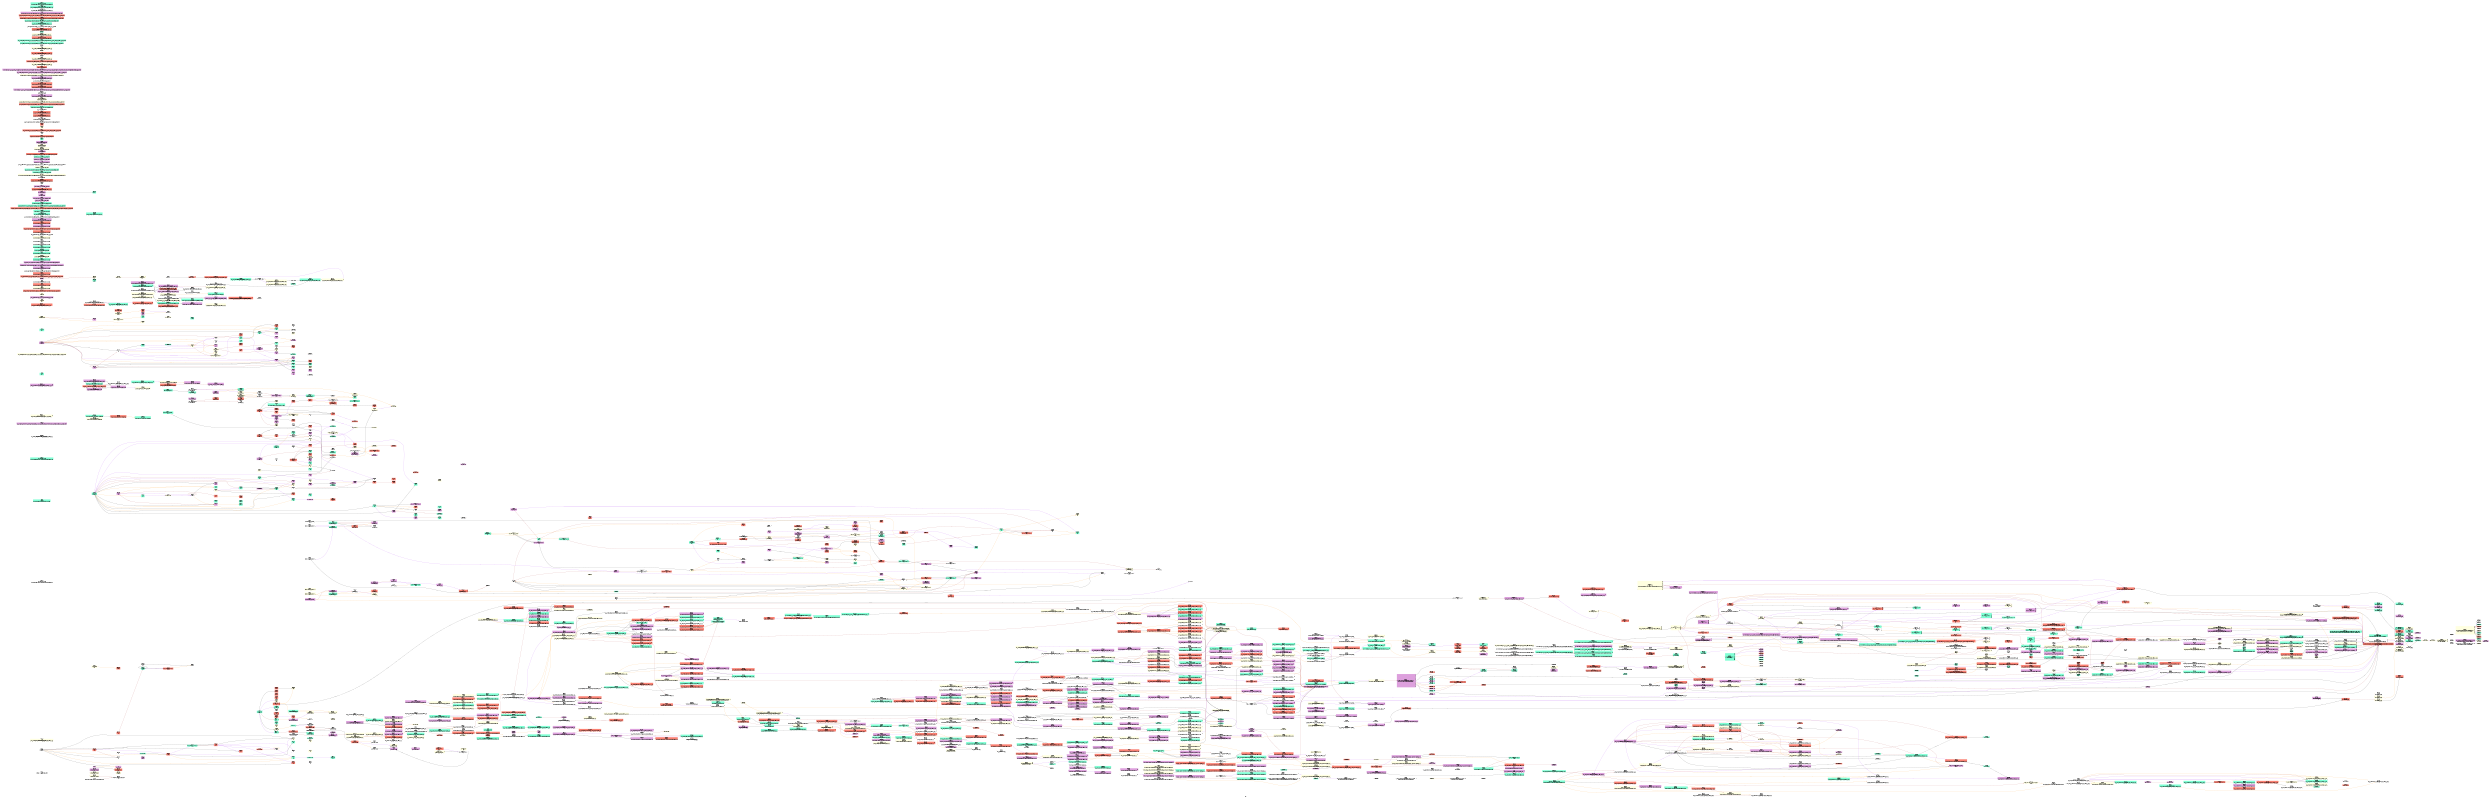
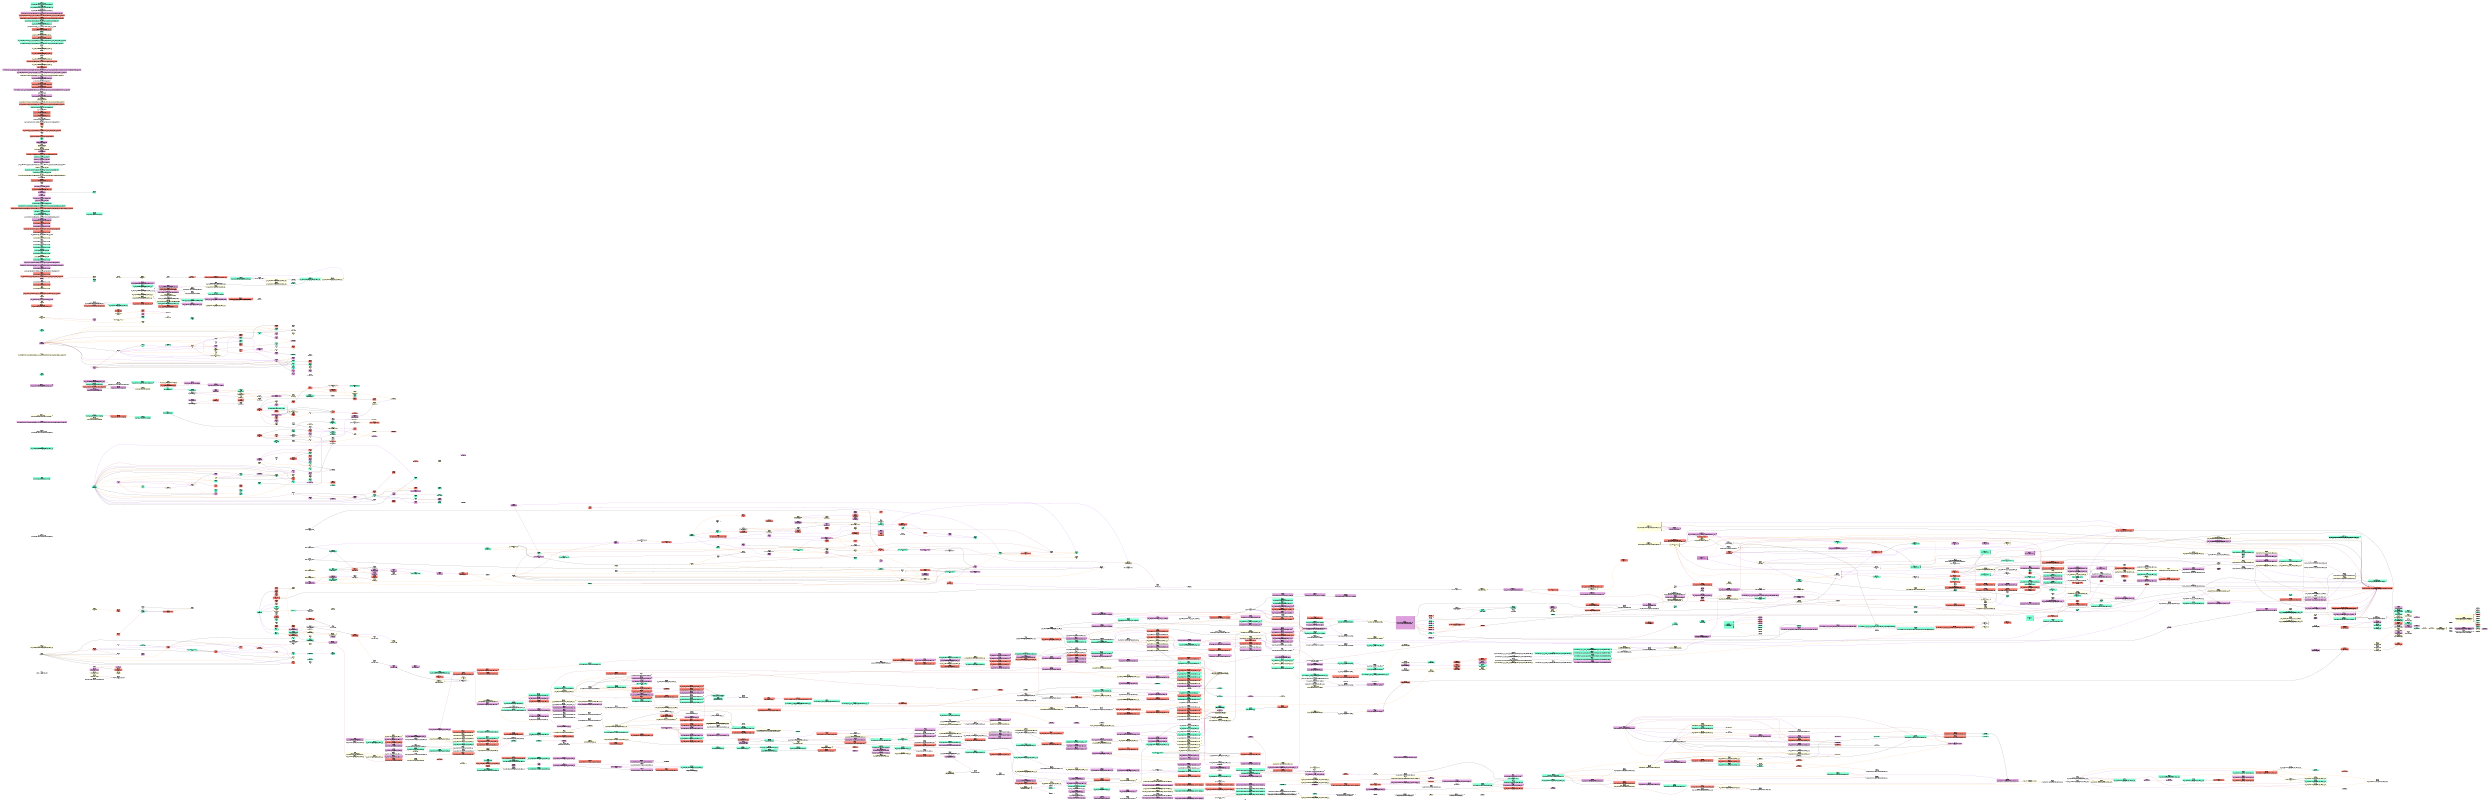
none -> (488, 670)
